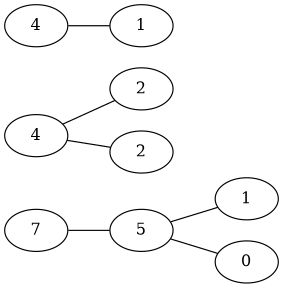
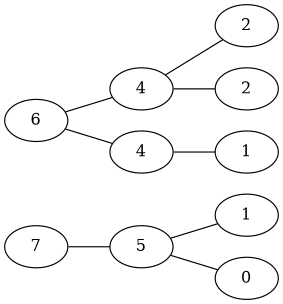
none -> (36, 120)
